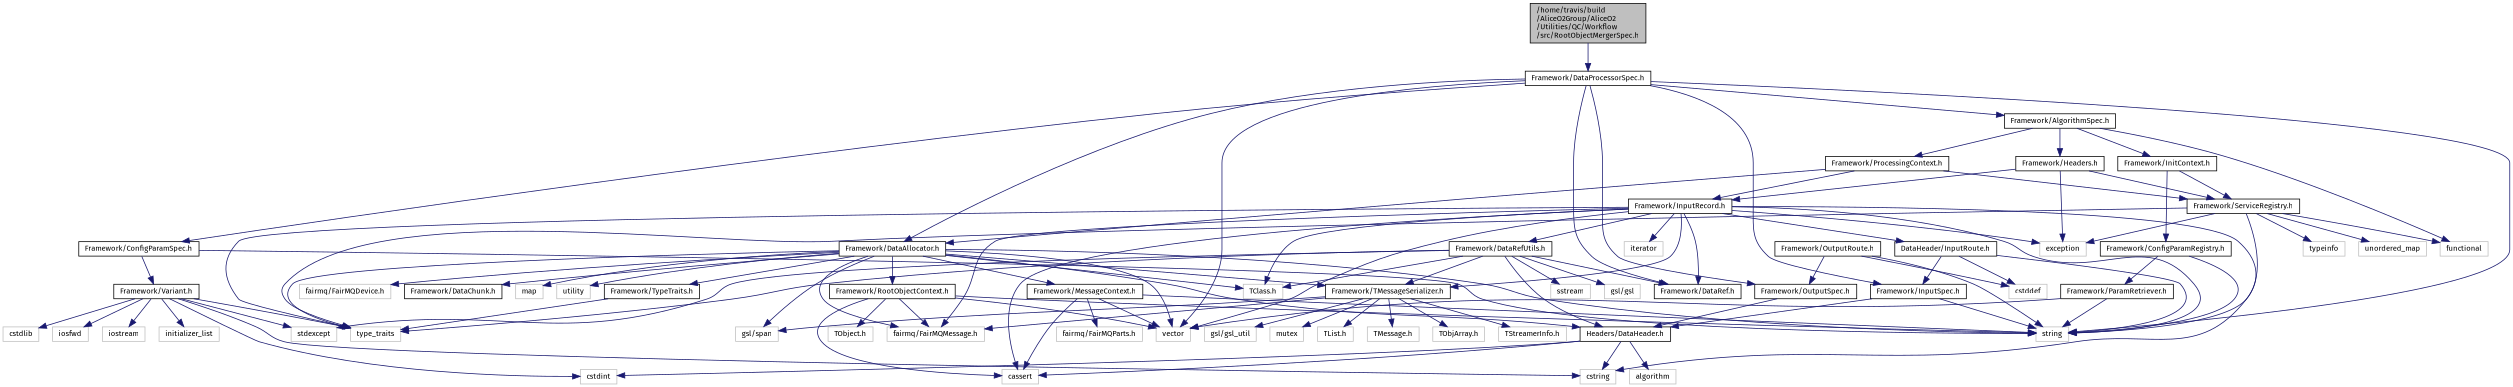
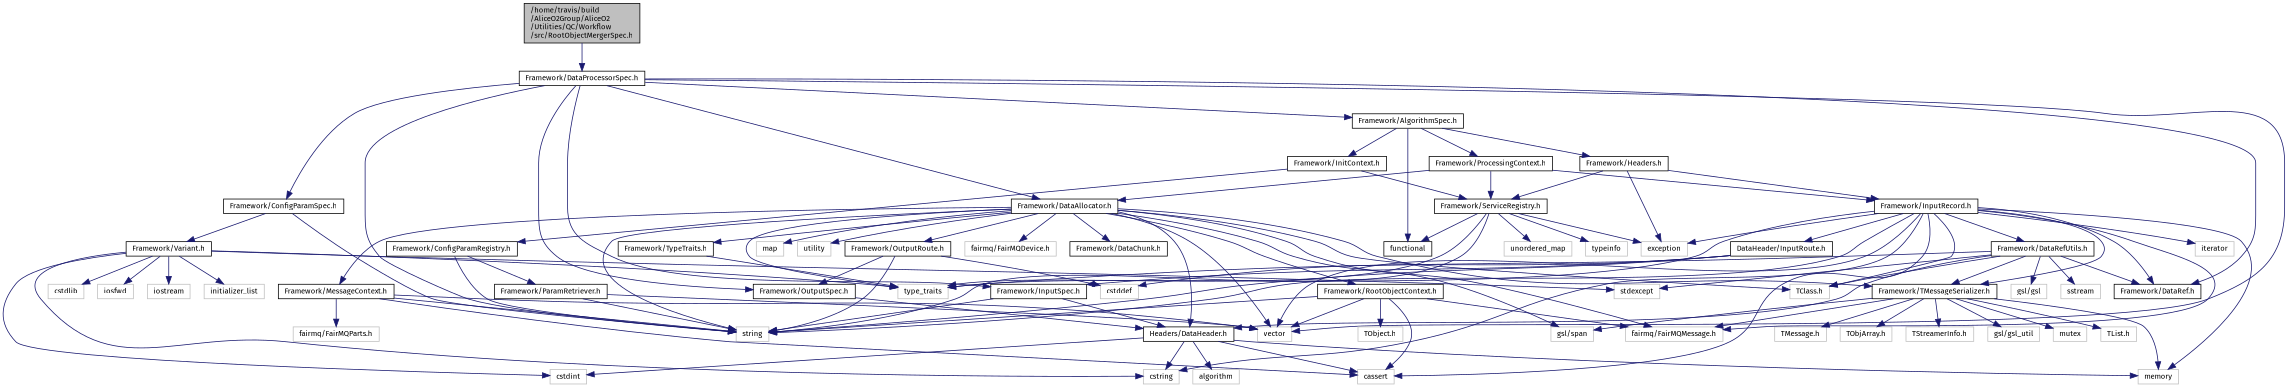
none -> (985, 227)
(2464, 249) -> (1408, 249)
none -> (2158, 377)
